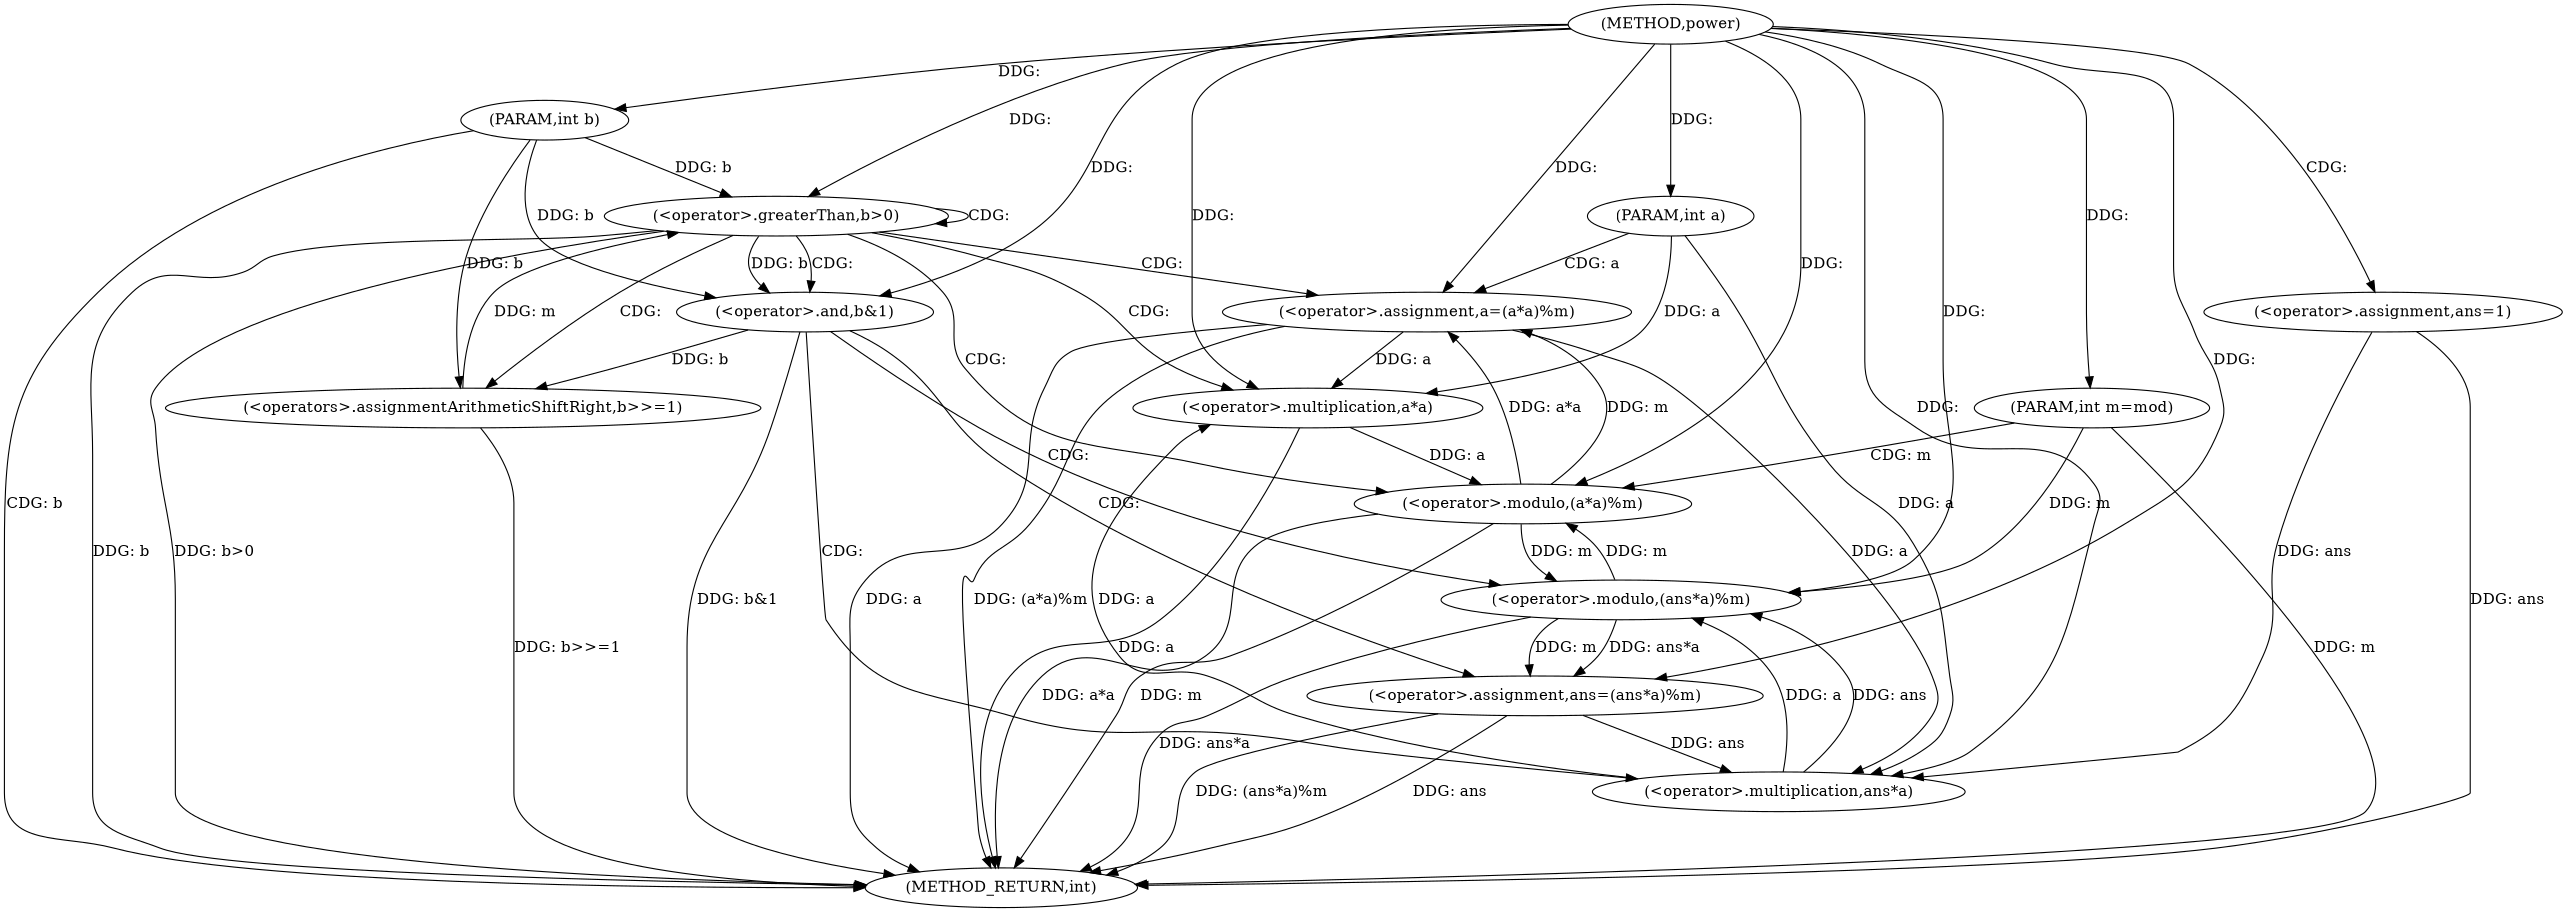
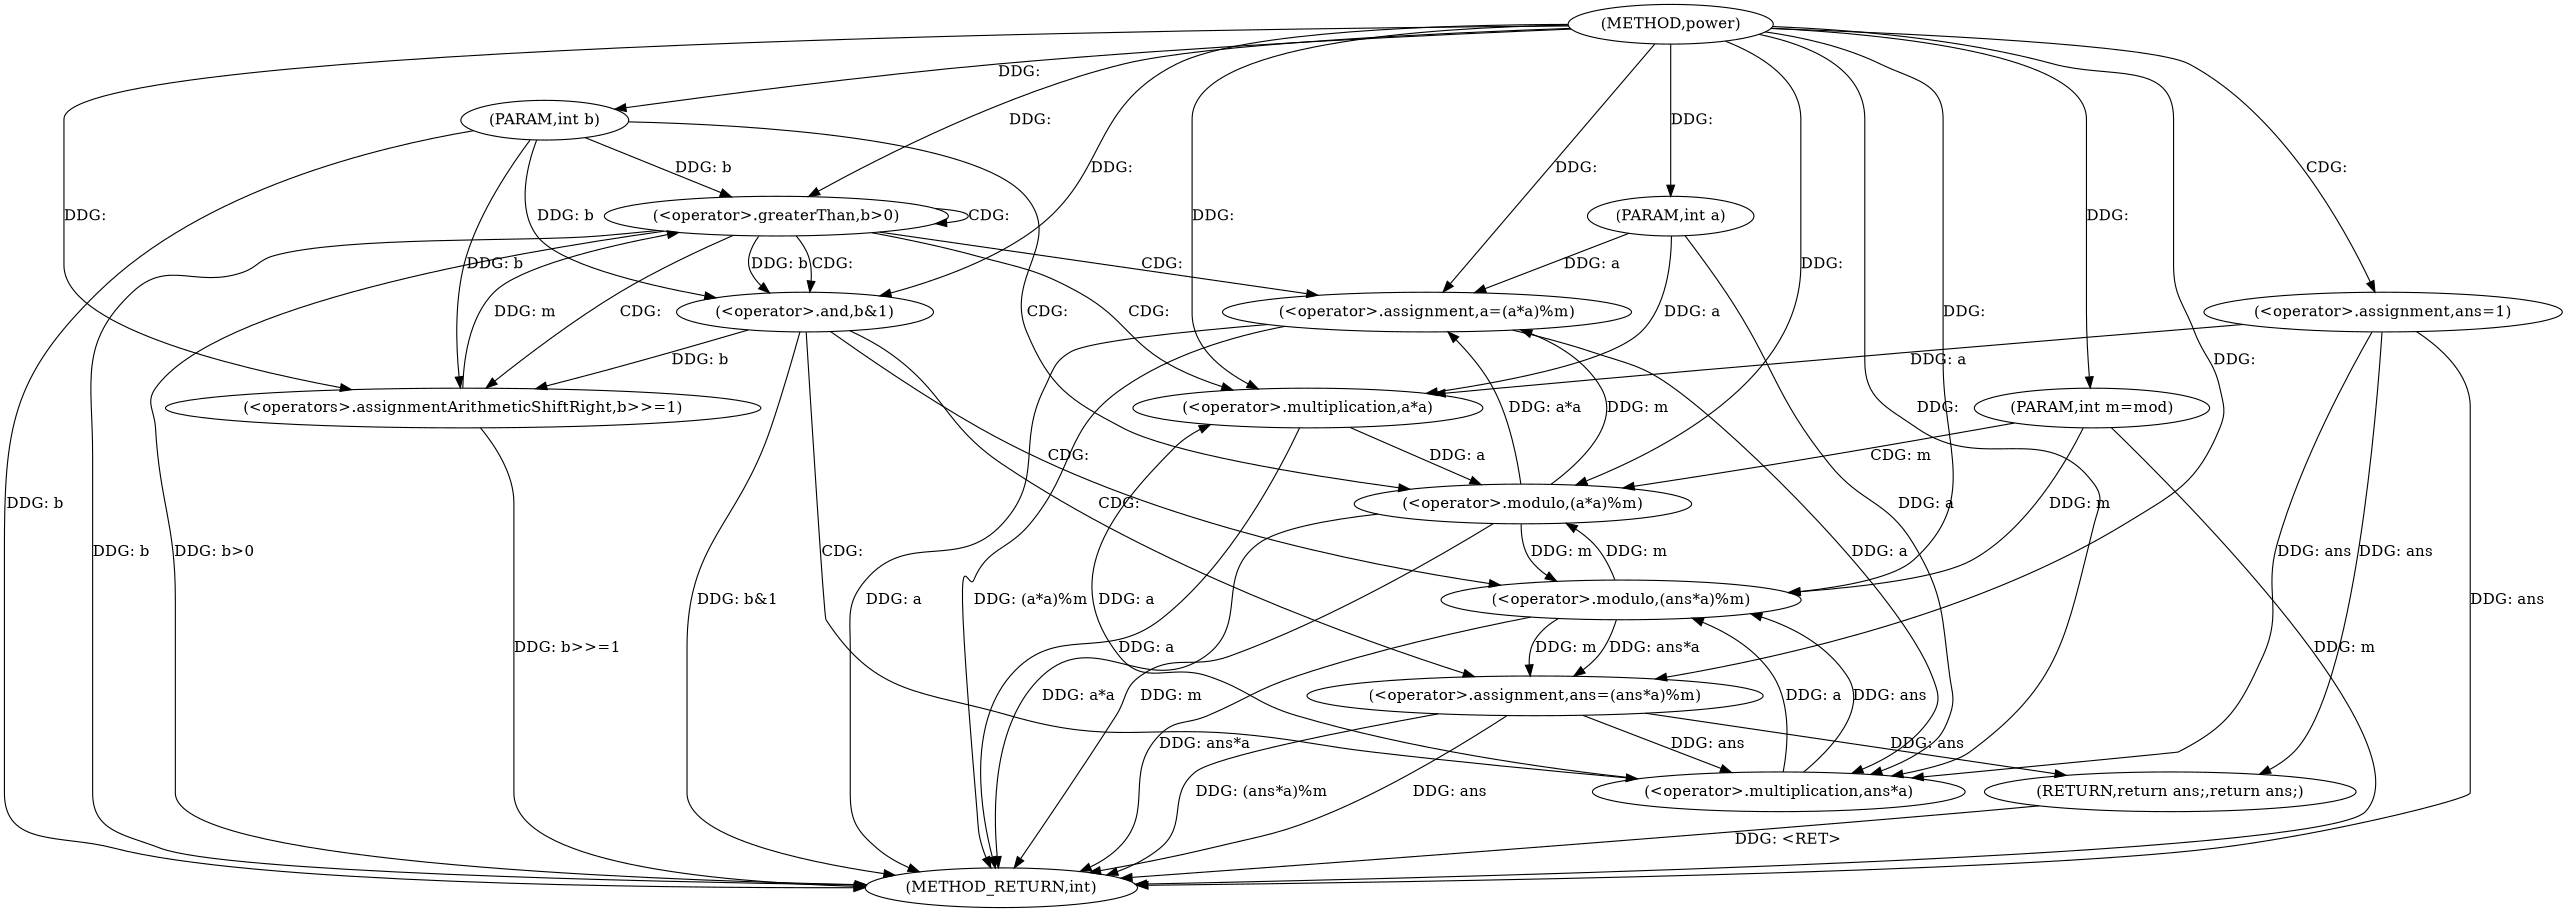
none -> (582, 50)
(1592, 264) -> (1592, 264)
(1372, 357) -> (1844, 358)
(1064, 438) -> (1037, 246)
(35, 504) -> (35, 504)
none -> (2170, 792)
